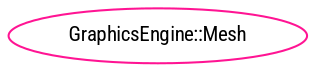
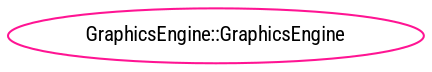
(158, 36) -> (216, 36)
